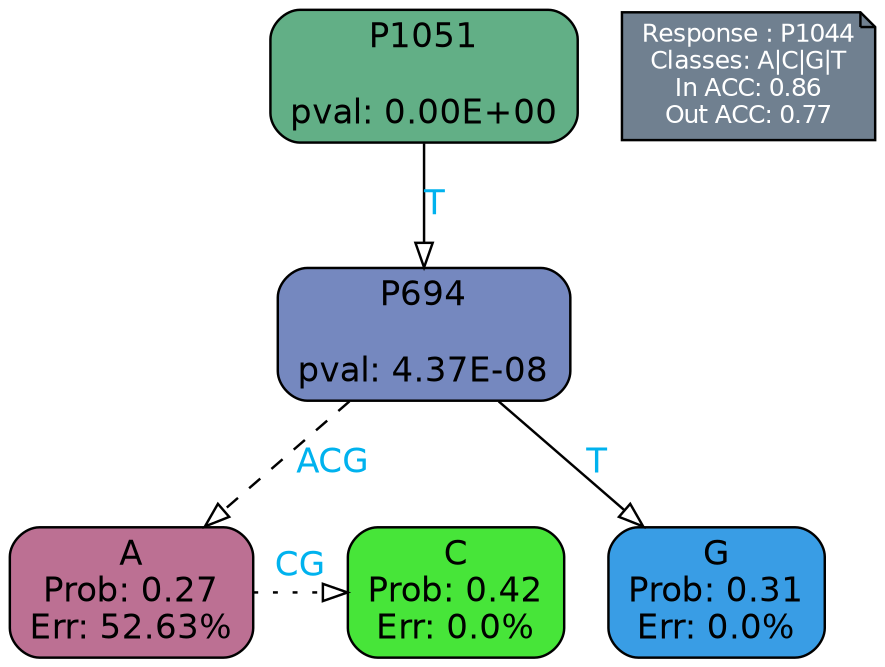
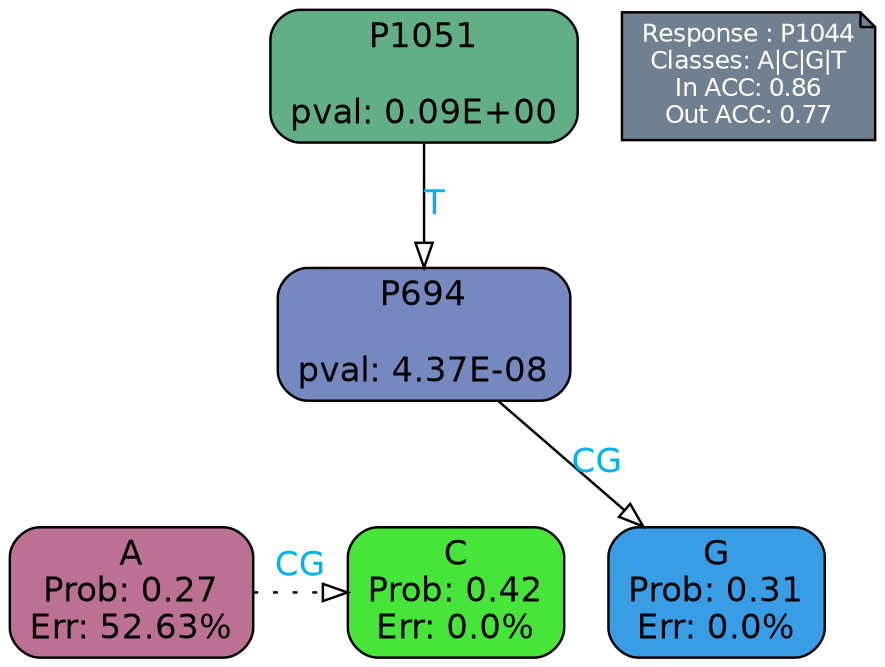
(424, 76) -> (424, 76)
(287, 456) -> none
(597, 463) -> (597, 463)
